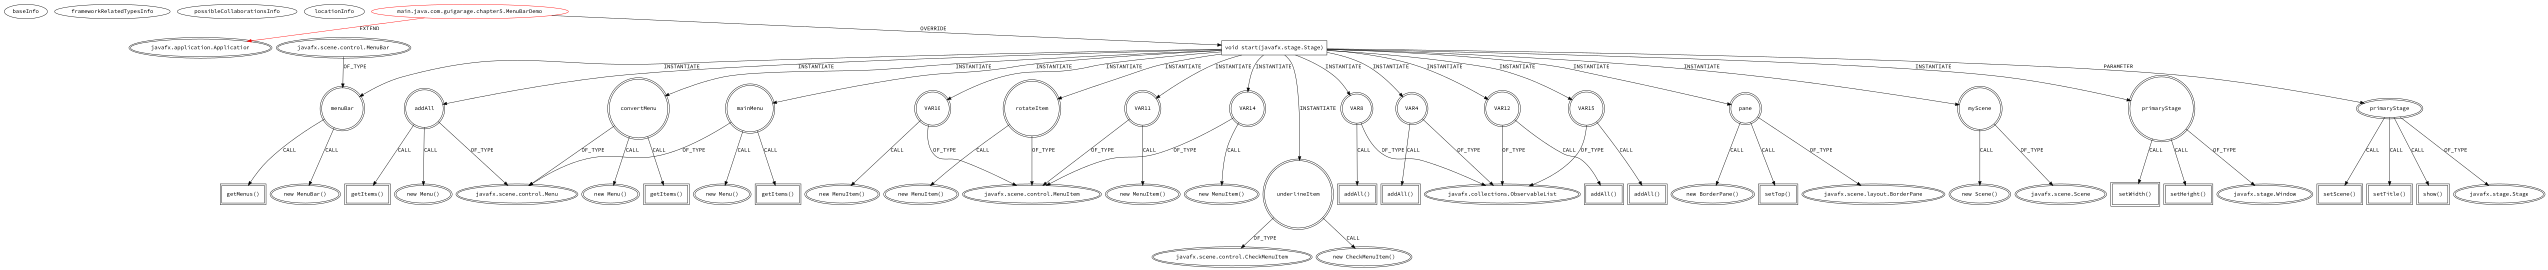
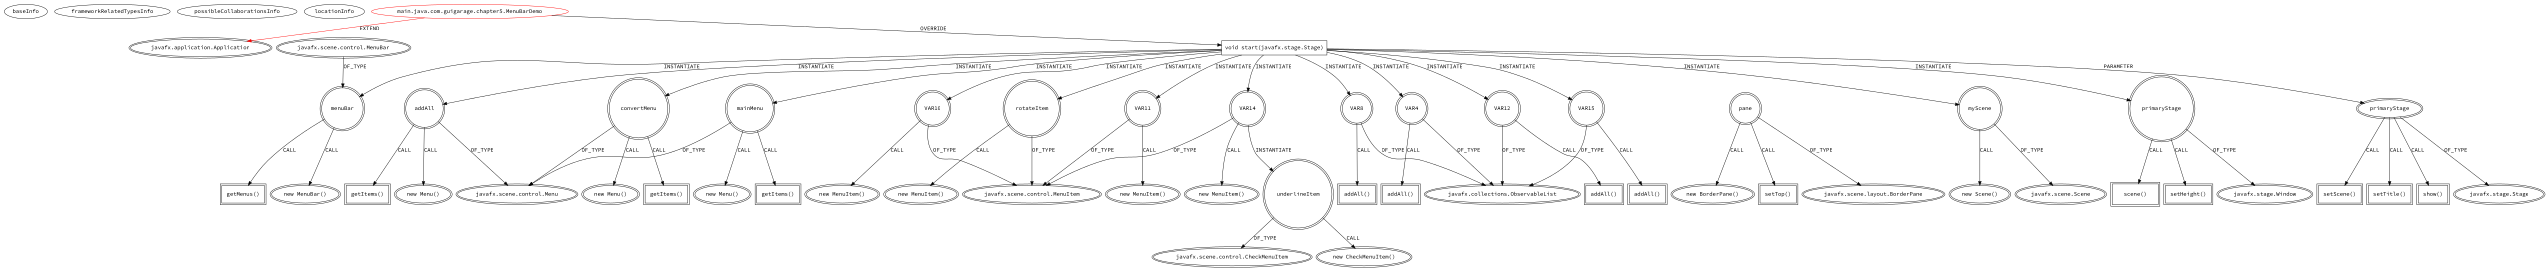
(1529, 63) -> none
(1299, 104) -> (1254, 150)
(2135, 194) -> (2135, 194)
